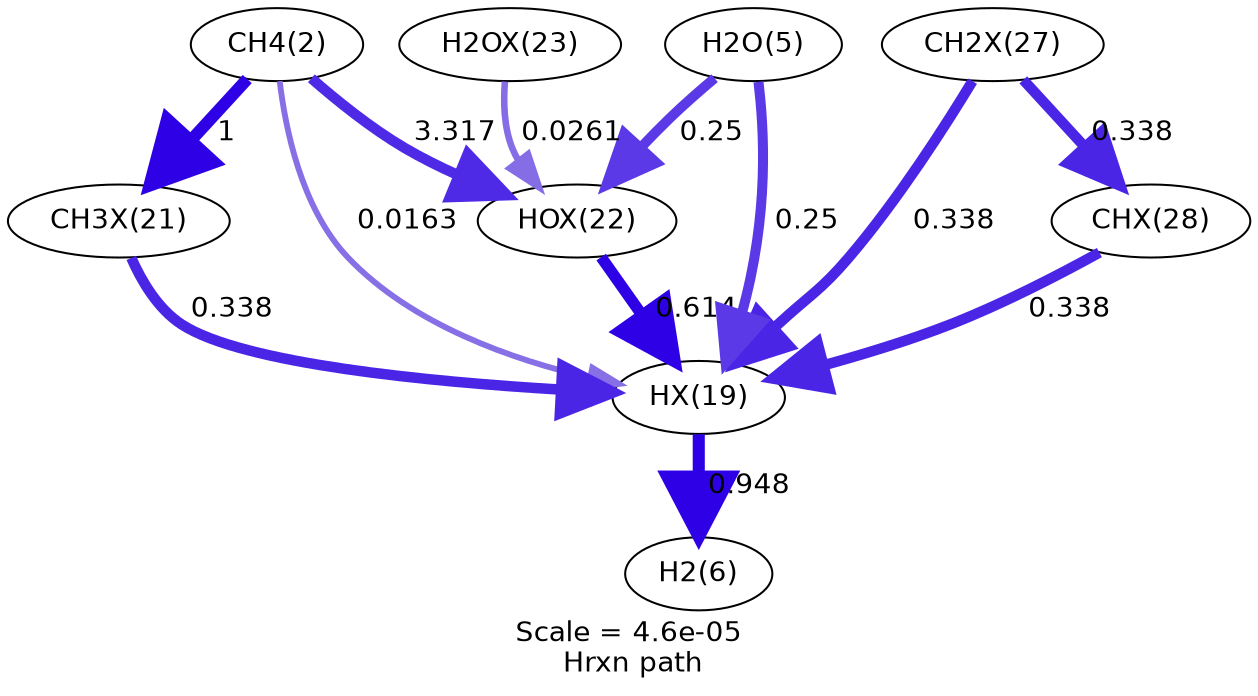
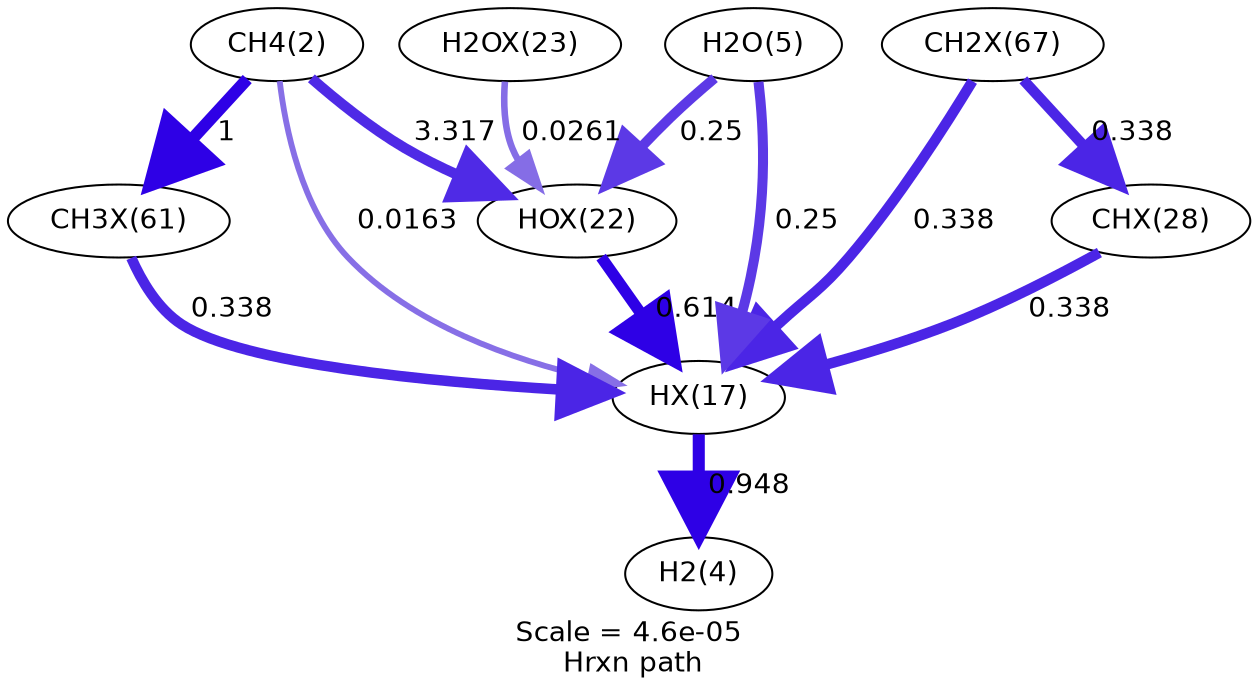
(993, 45) -> (993, 45)
(119, 221) -> (119, 221)
(699, 397) -> (699, 397)
(699, 574) -> (699, 574)
